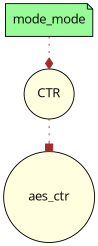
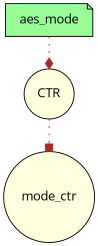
(49, 20) -> (49, 20)
(49, 197) -> (49, 197)
